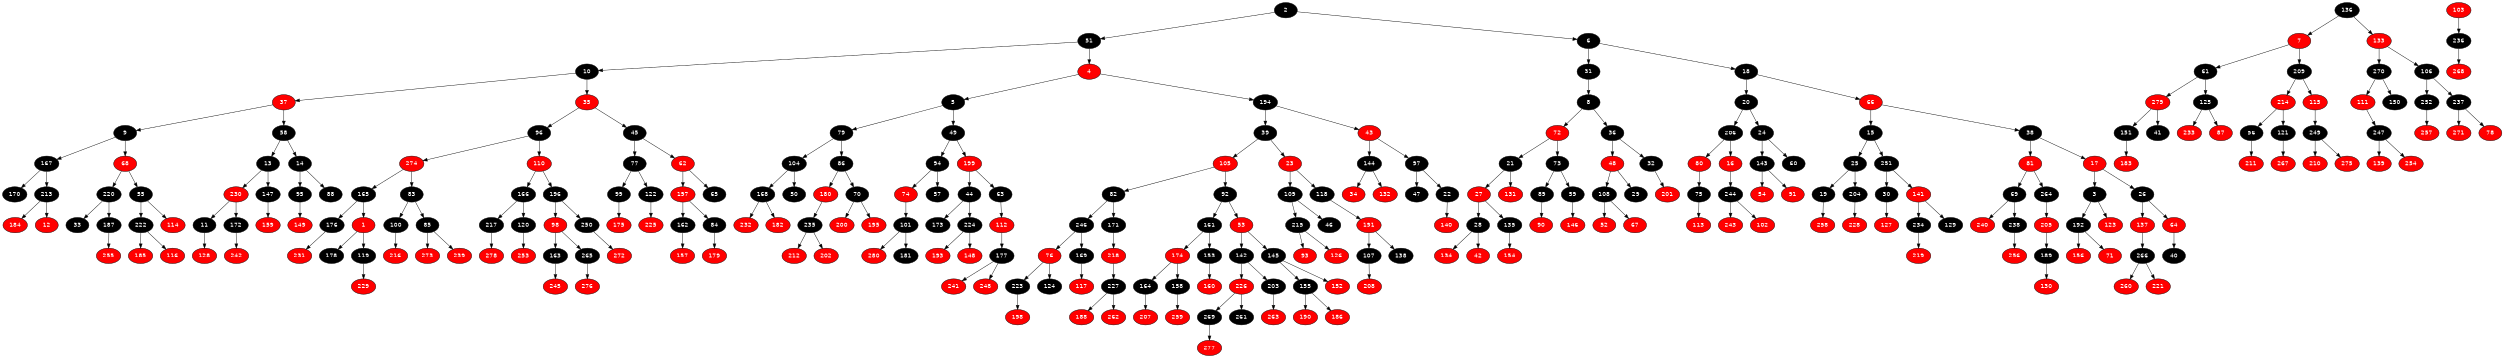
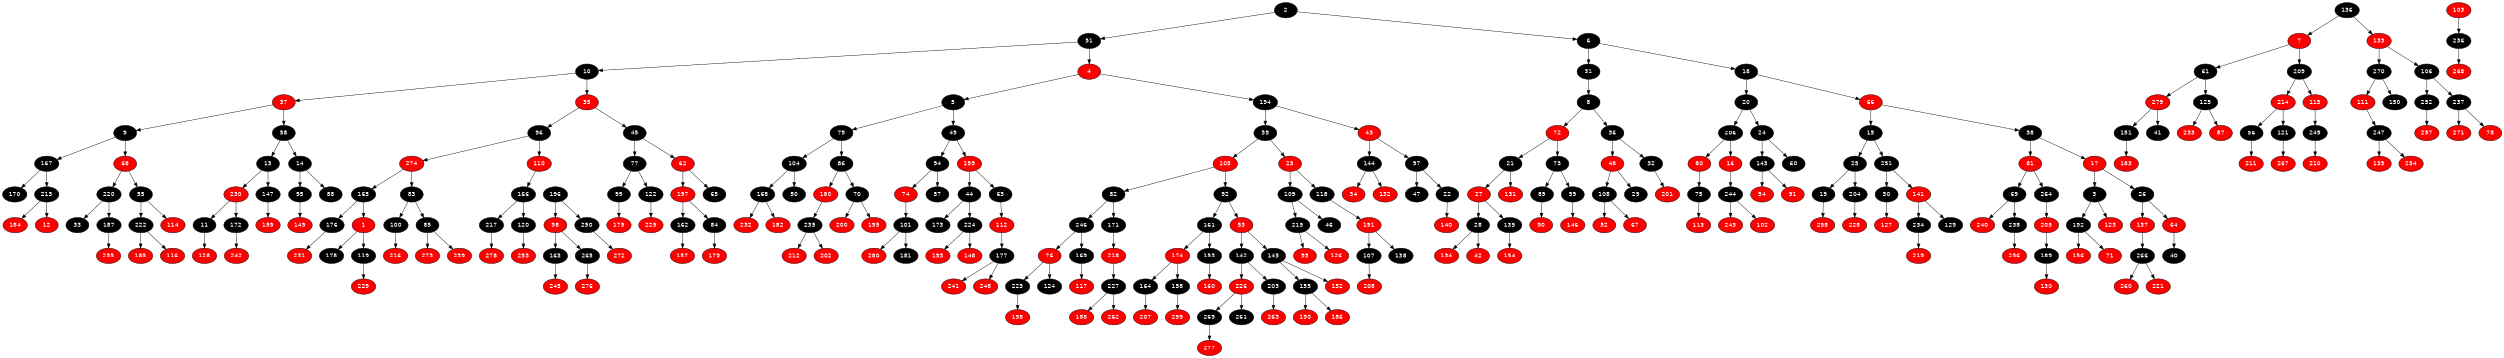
(2347, 164) -> none
(546, 177) -> none
